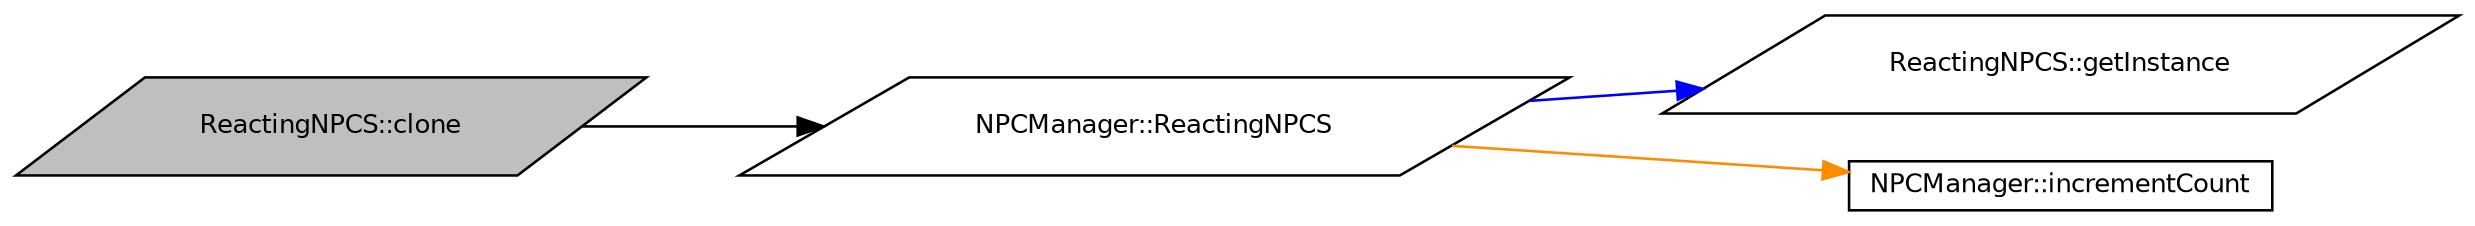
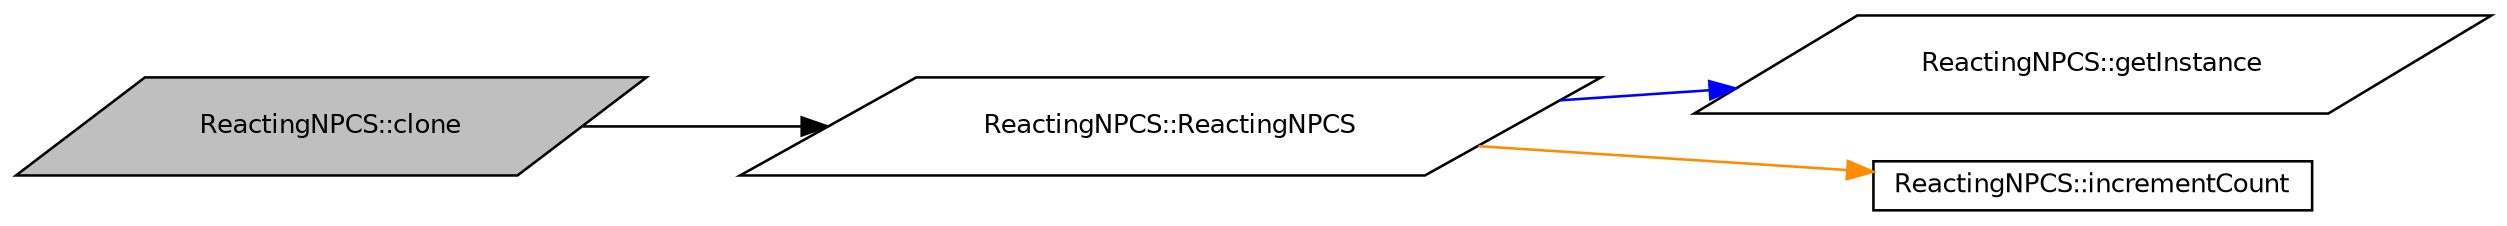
(1154, 126) -> (1171, 126)
(2061, 186) -> (2093, 186)
